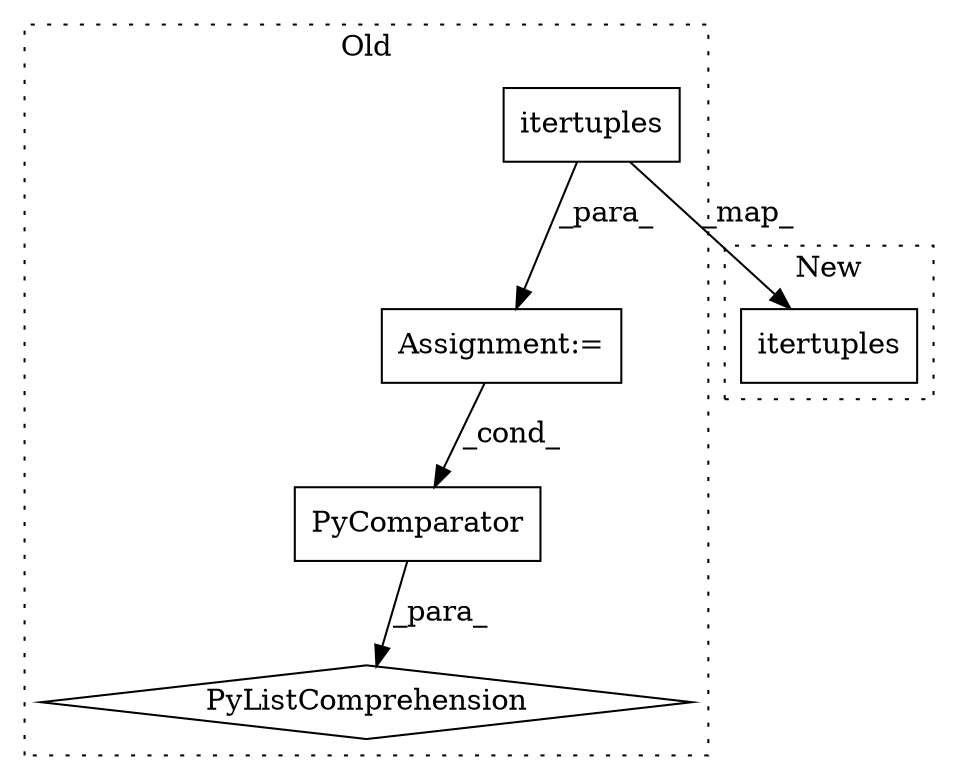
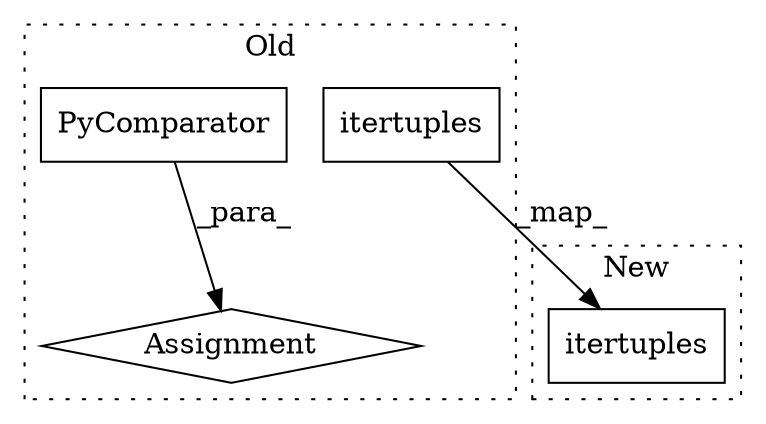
(502, 346) -> none
(366, 702) -> (231, 346)
